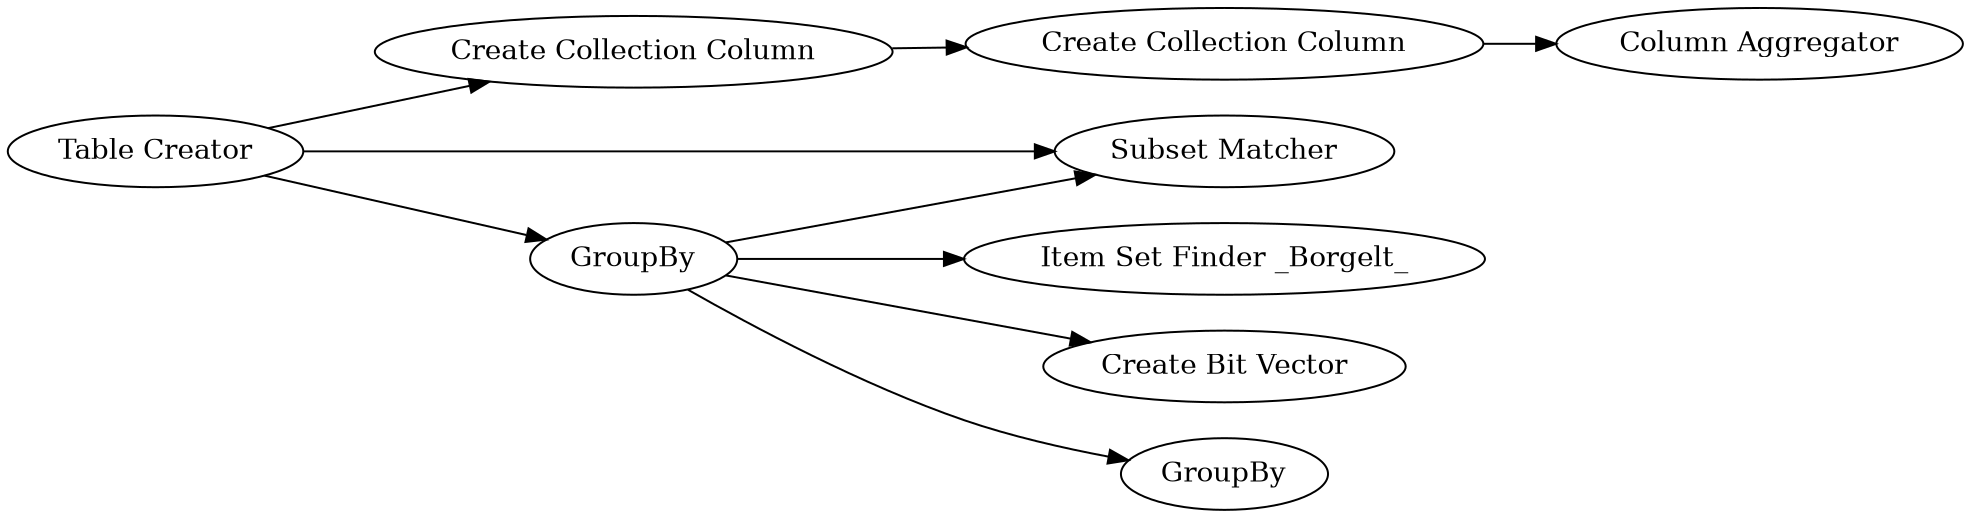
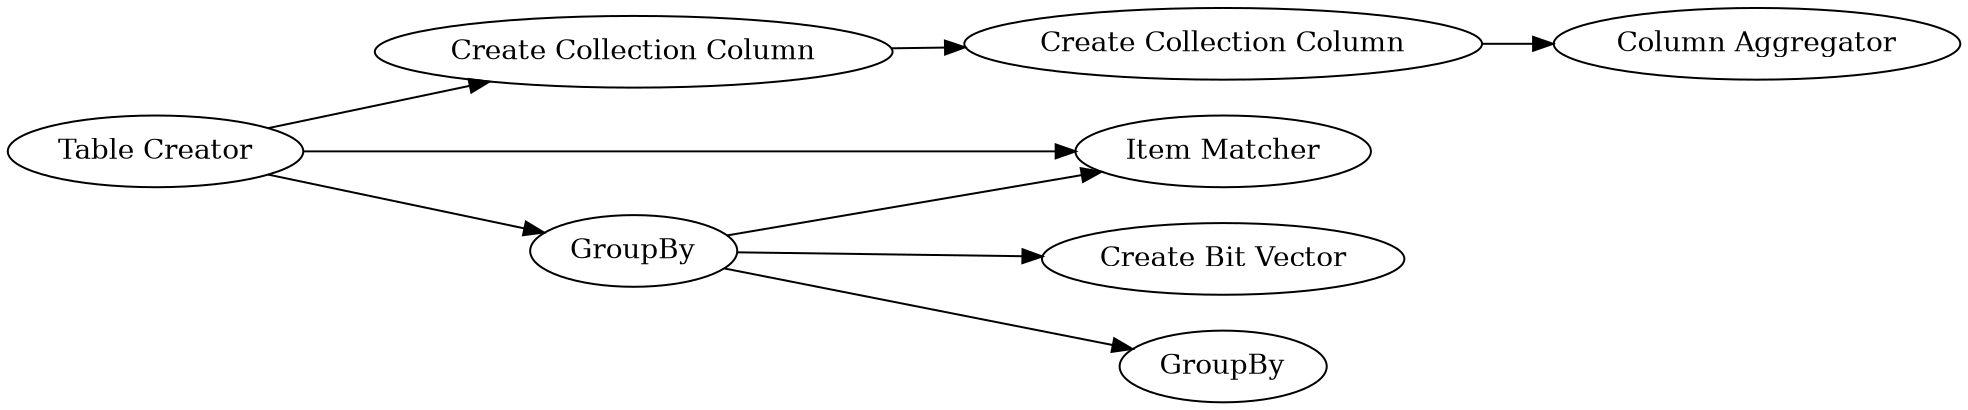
(1224, 151) -> (1223, 151)
(1224, 259) -> none
